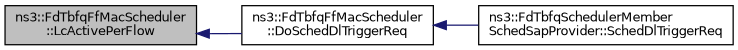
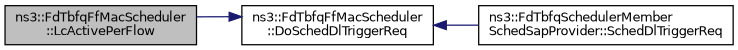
(226, 34) -> (213, 17)
